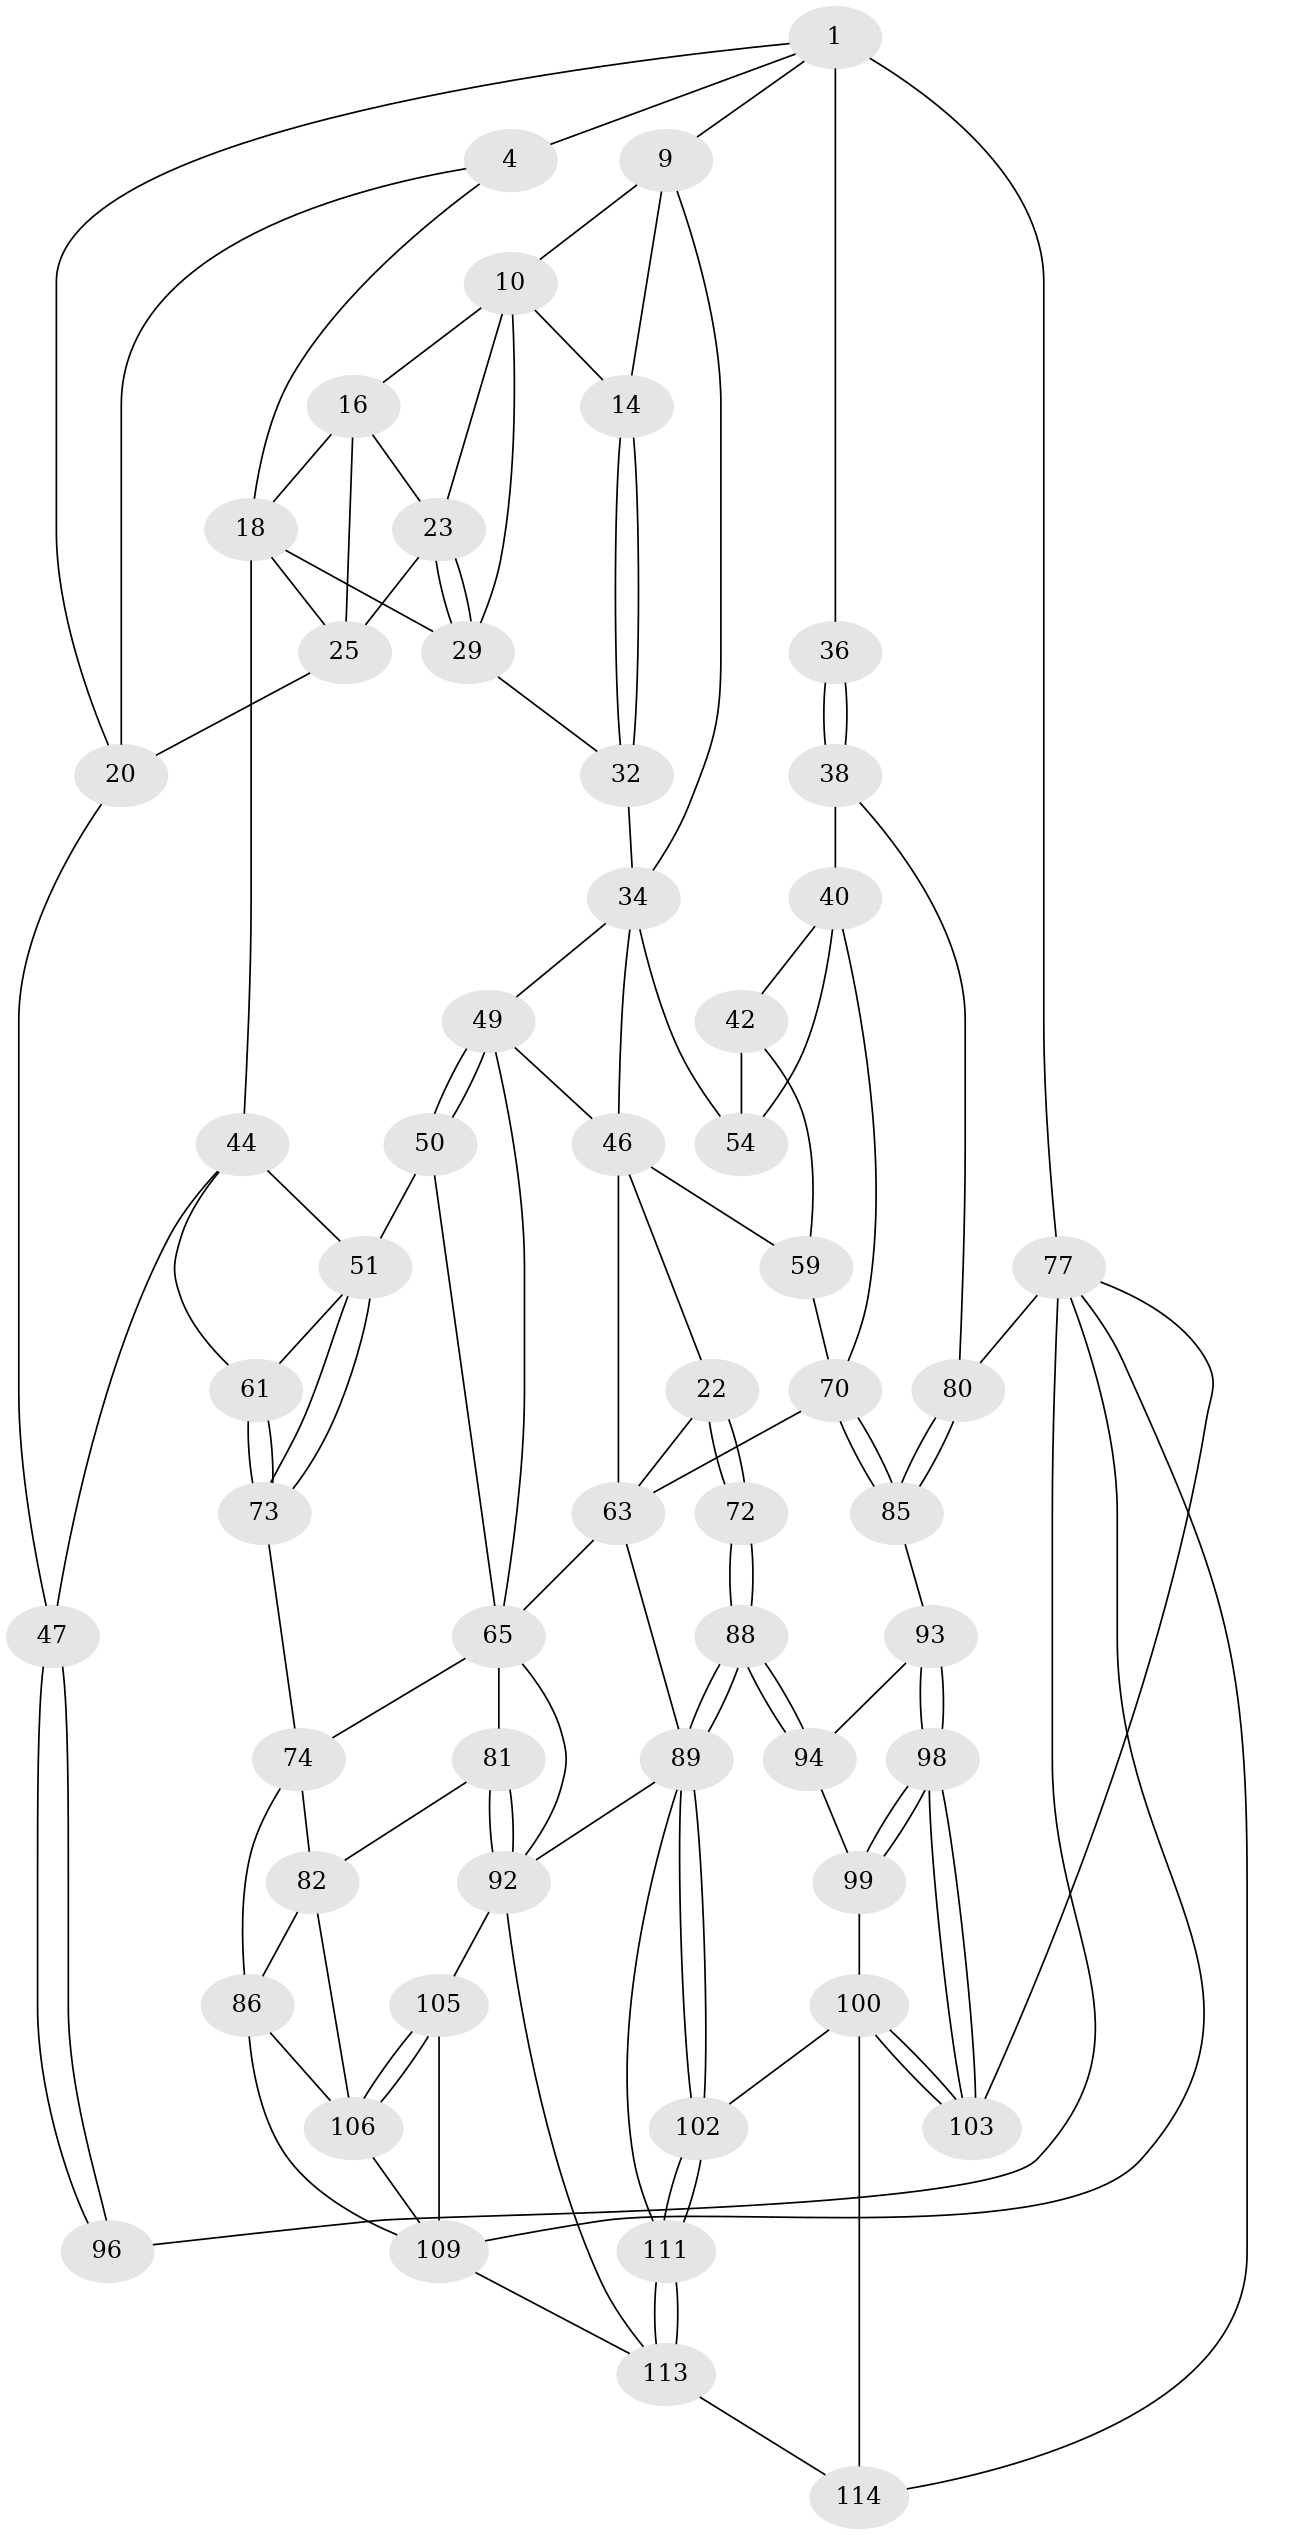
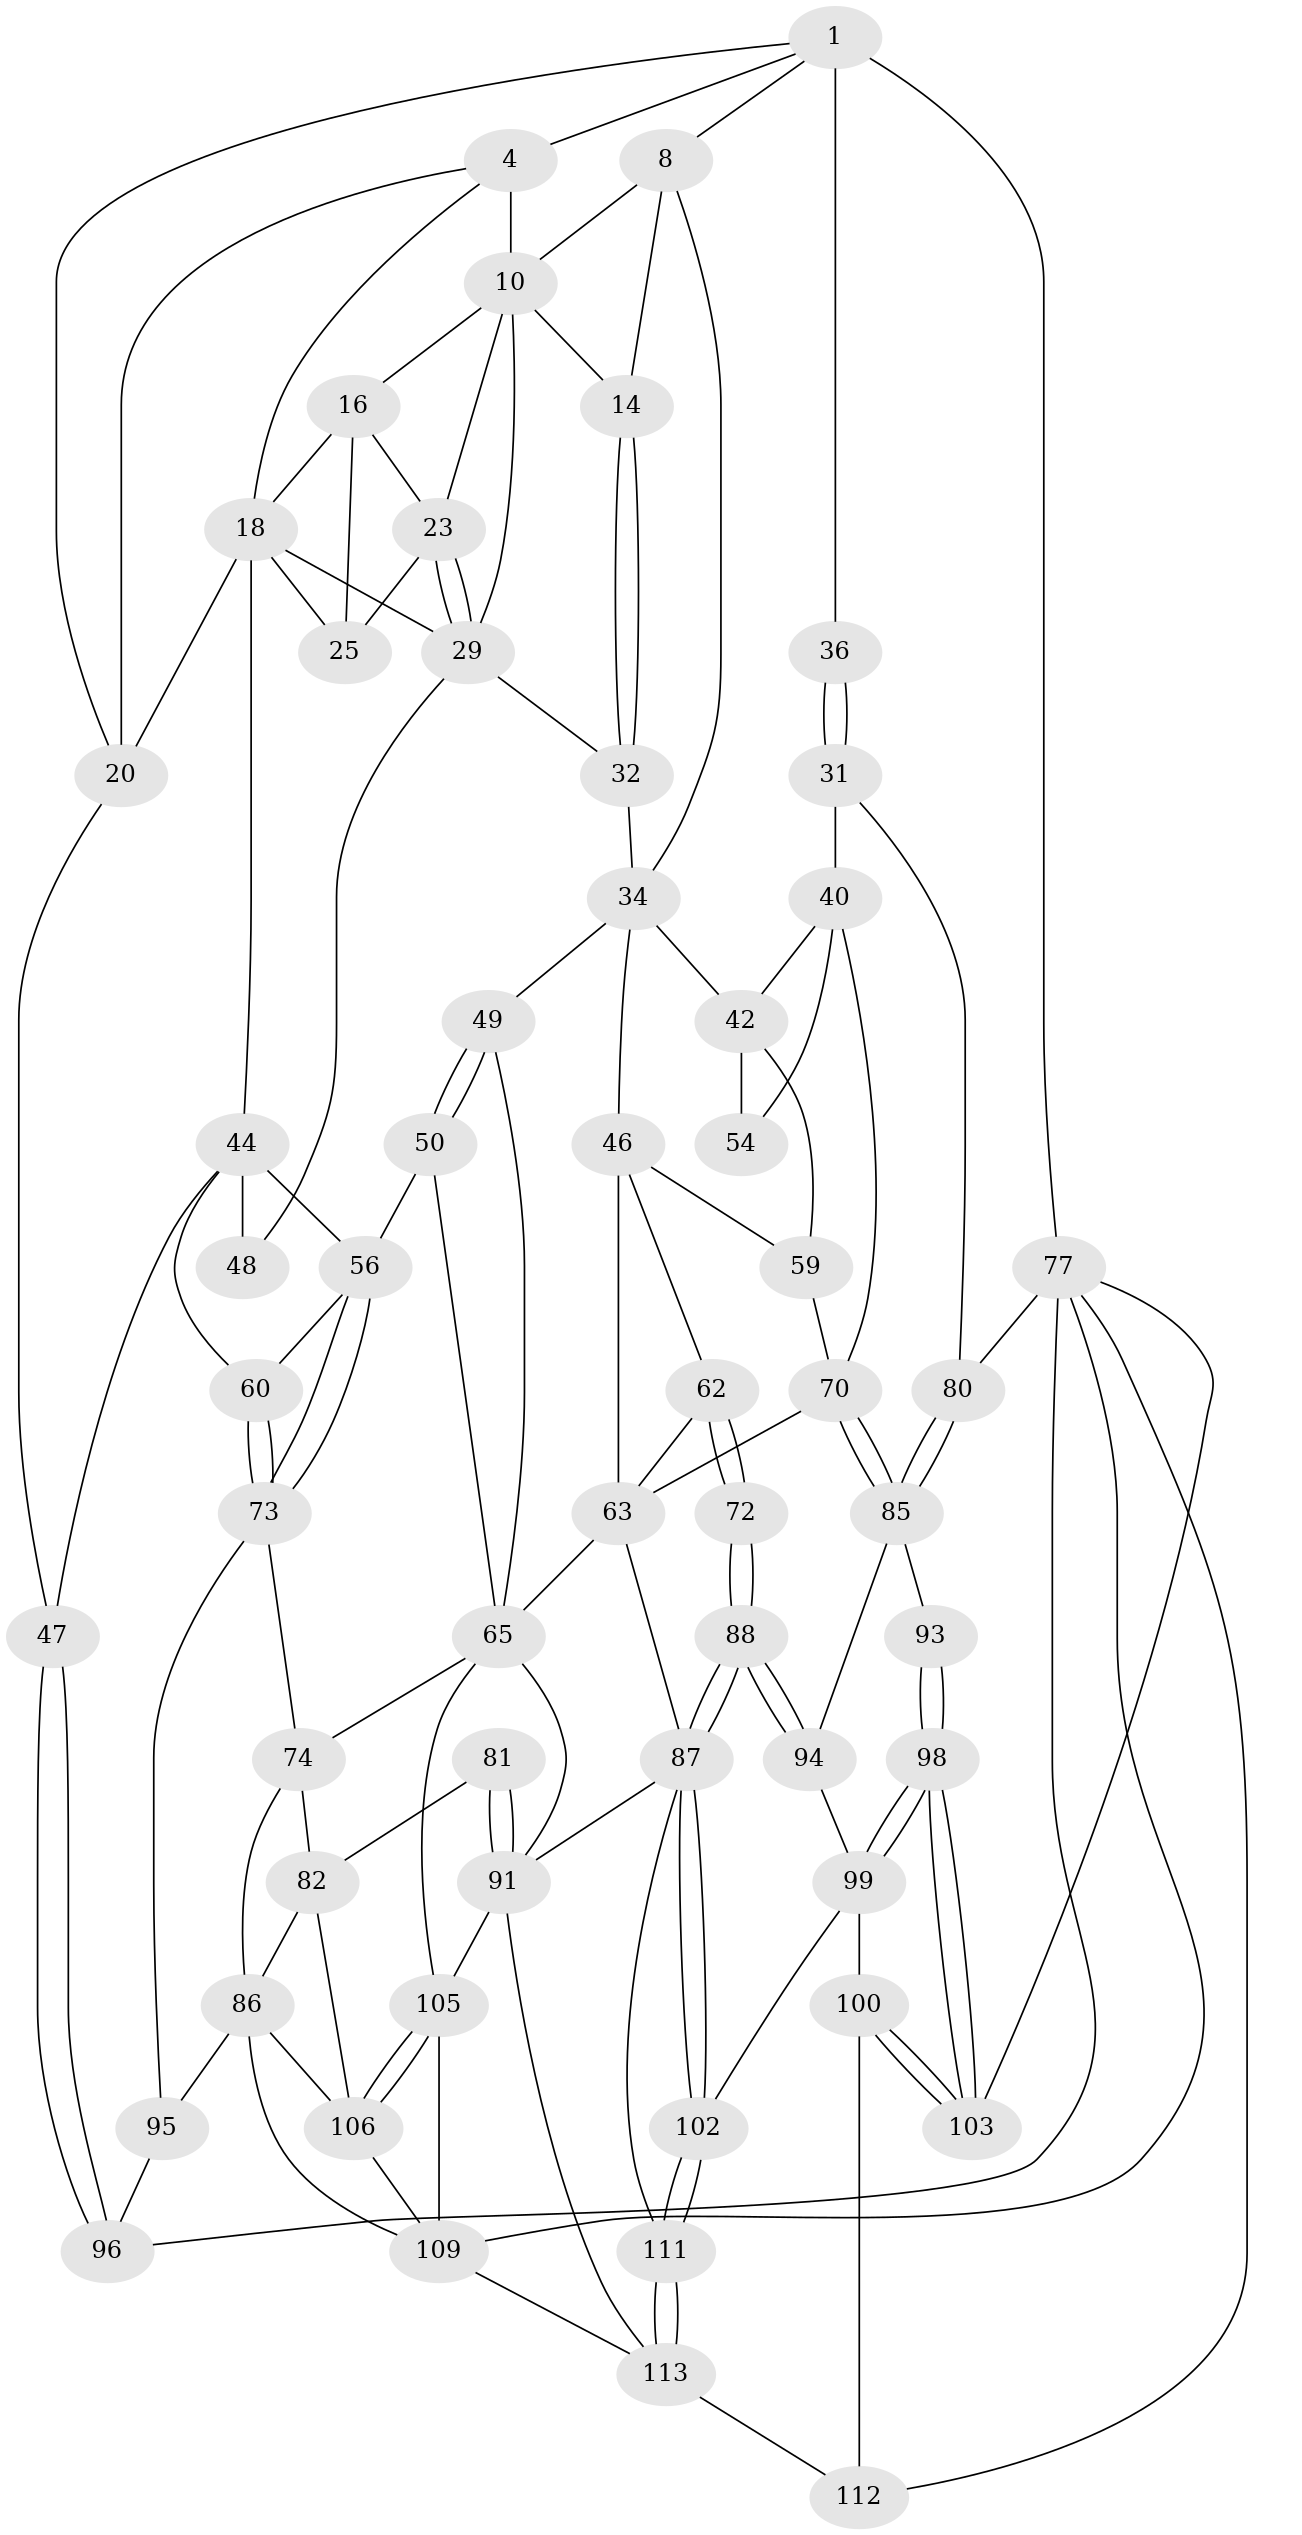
(666, 161) -> (666, 161)
none -> (511, 222)
(233, 714) -> (186, 653)
(835, 776) -> (835, 776)
(669, 1028) -> (688, 960)
(554, 1083) -> none
none -> (243, 1268)
(366, 1268) -> (366, 1268)
(256, 1391) -> (256, 1391)
(712, 1391) -> (712, 1391)
(499, 1698) -> (422, 1830)
(870, 1698) -> (853, 1636)
(687, 1760) -> (687, 1760)
(504, 1883) -> (504, 1883)
(779, 2067) -> (775, 2004)
none -> (162, 2129)
(859, 2498) -> (859, 2498)
